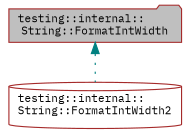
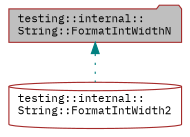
(95, 26) -> (95, 26)
